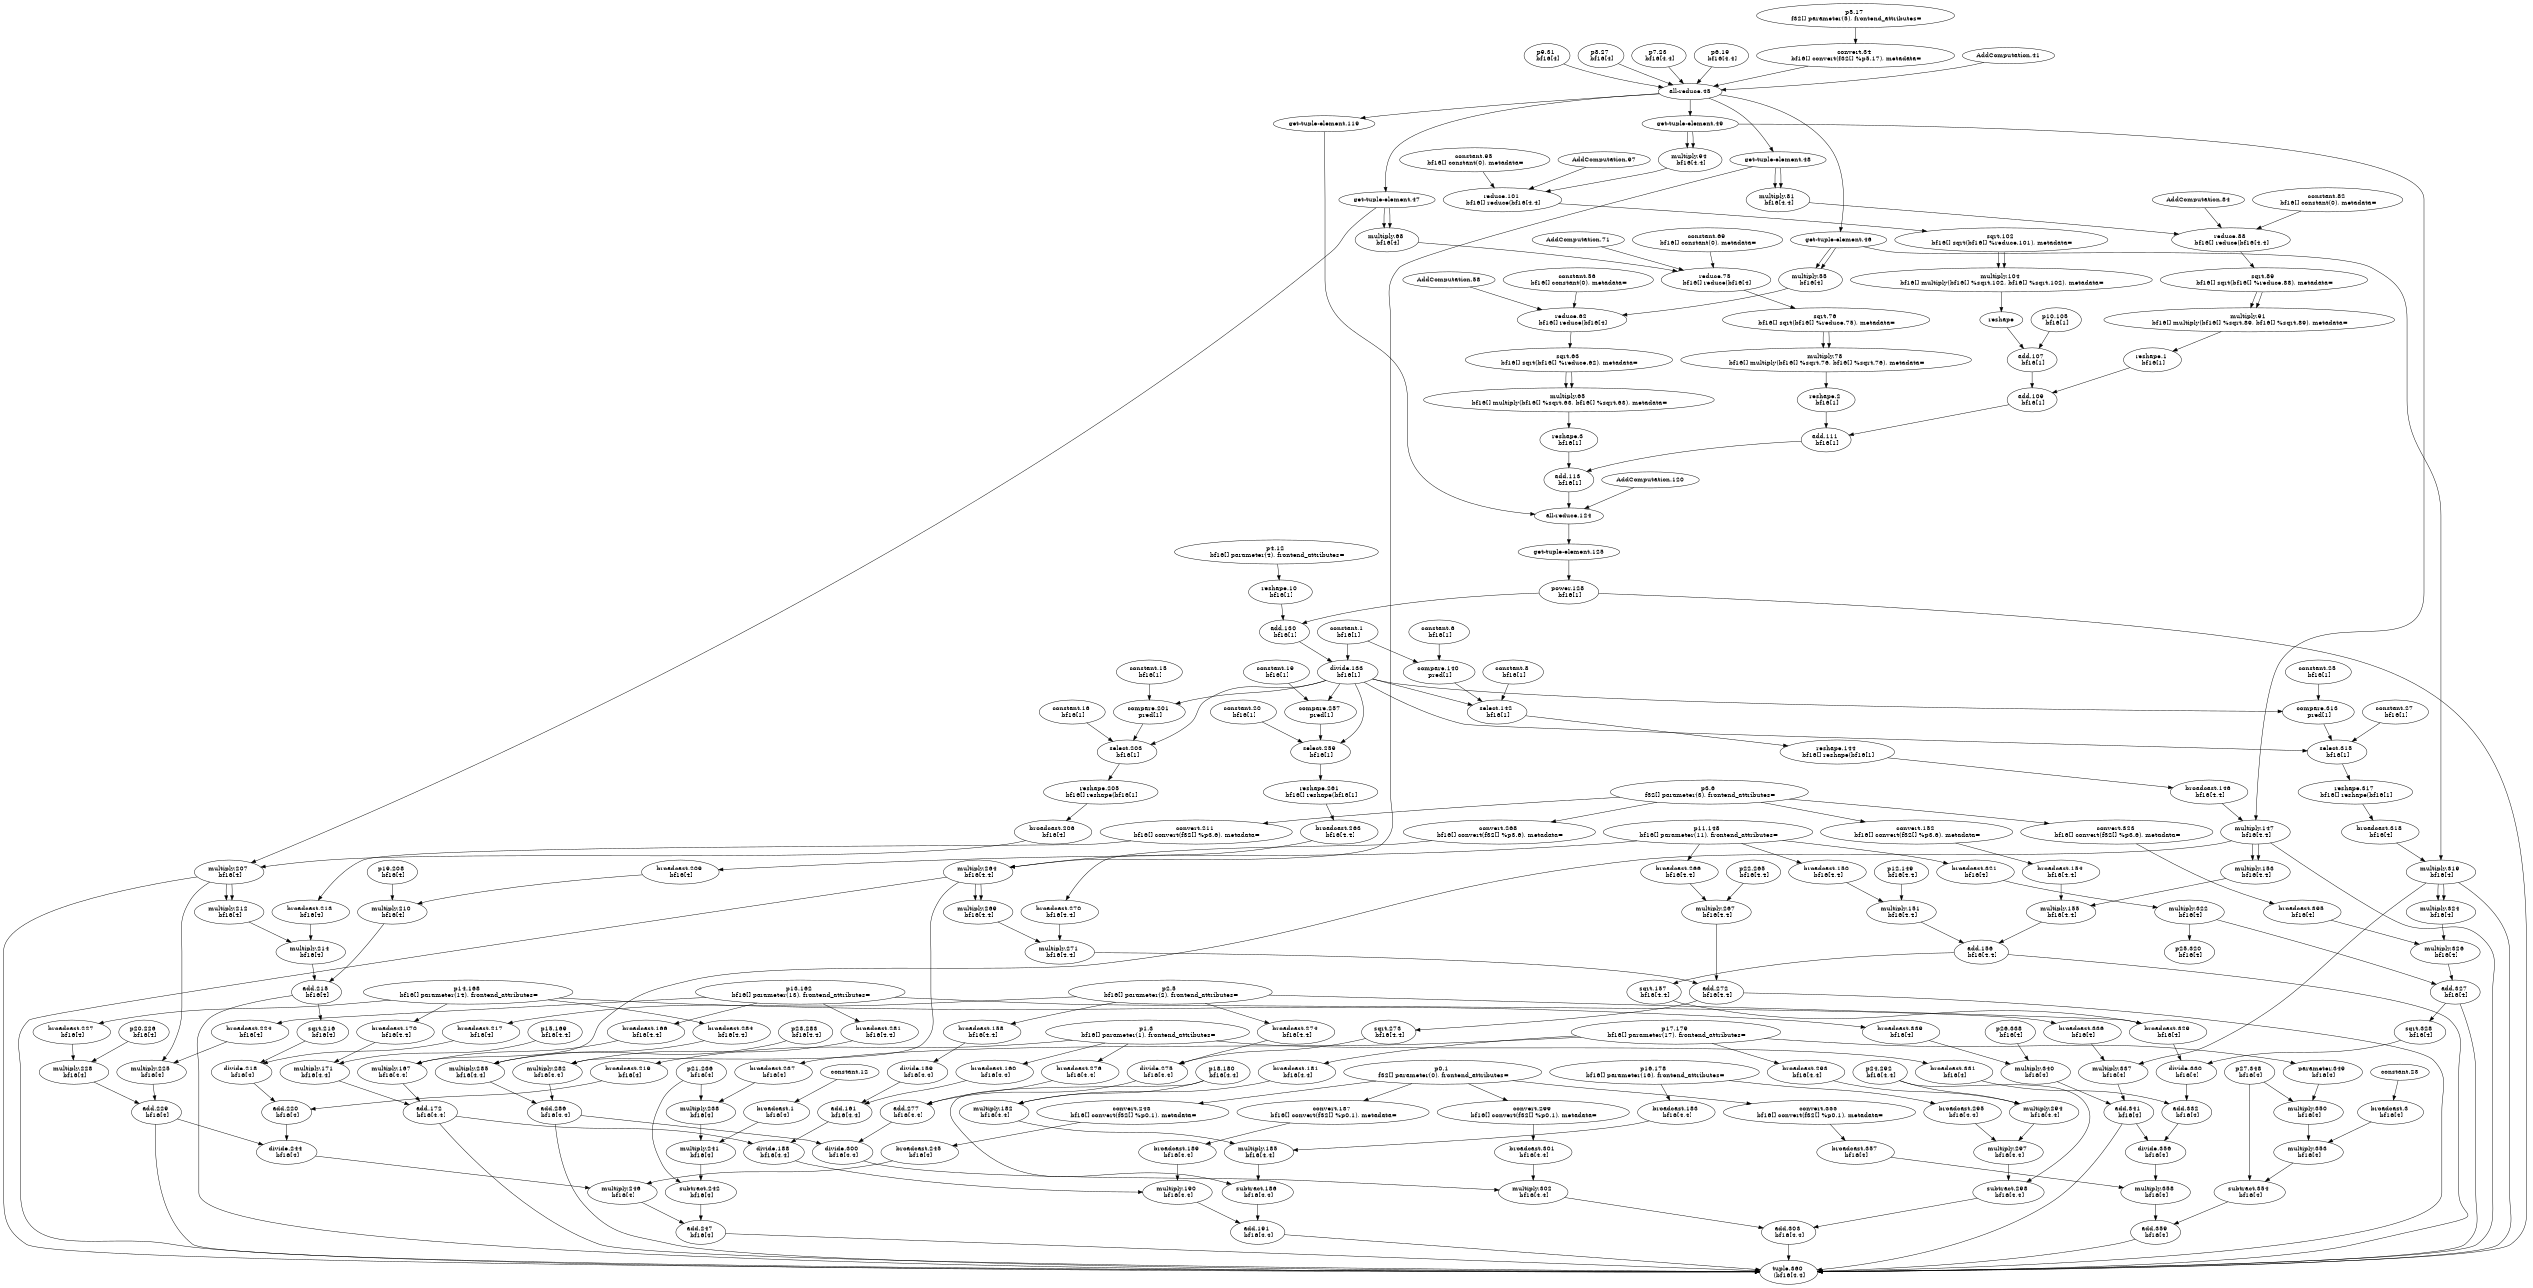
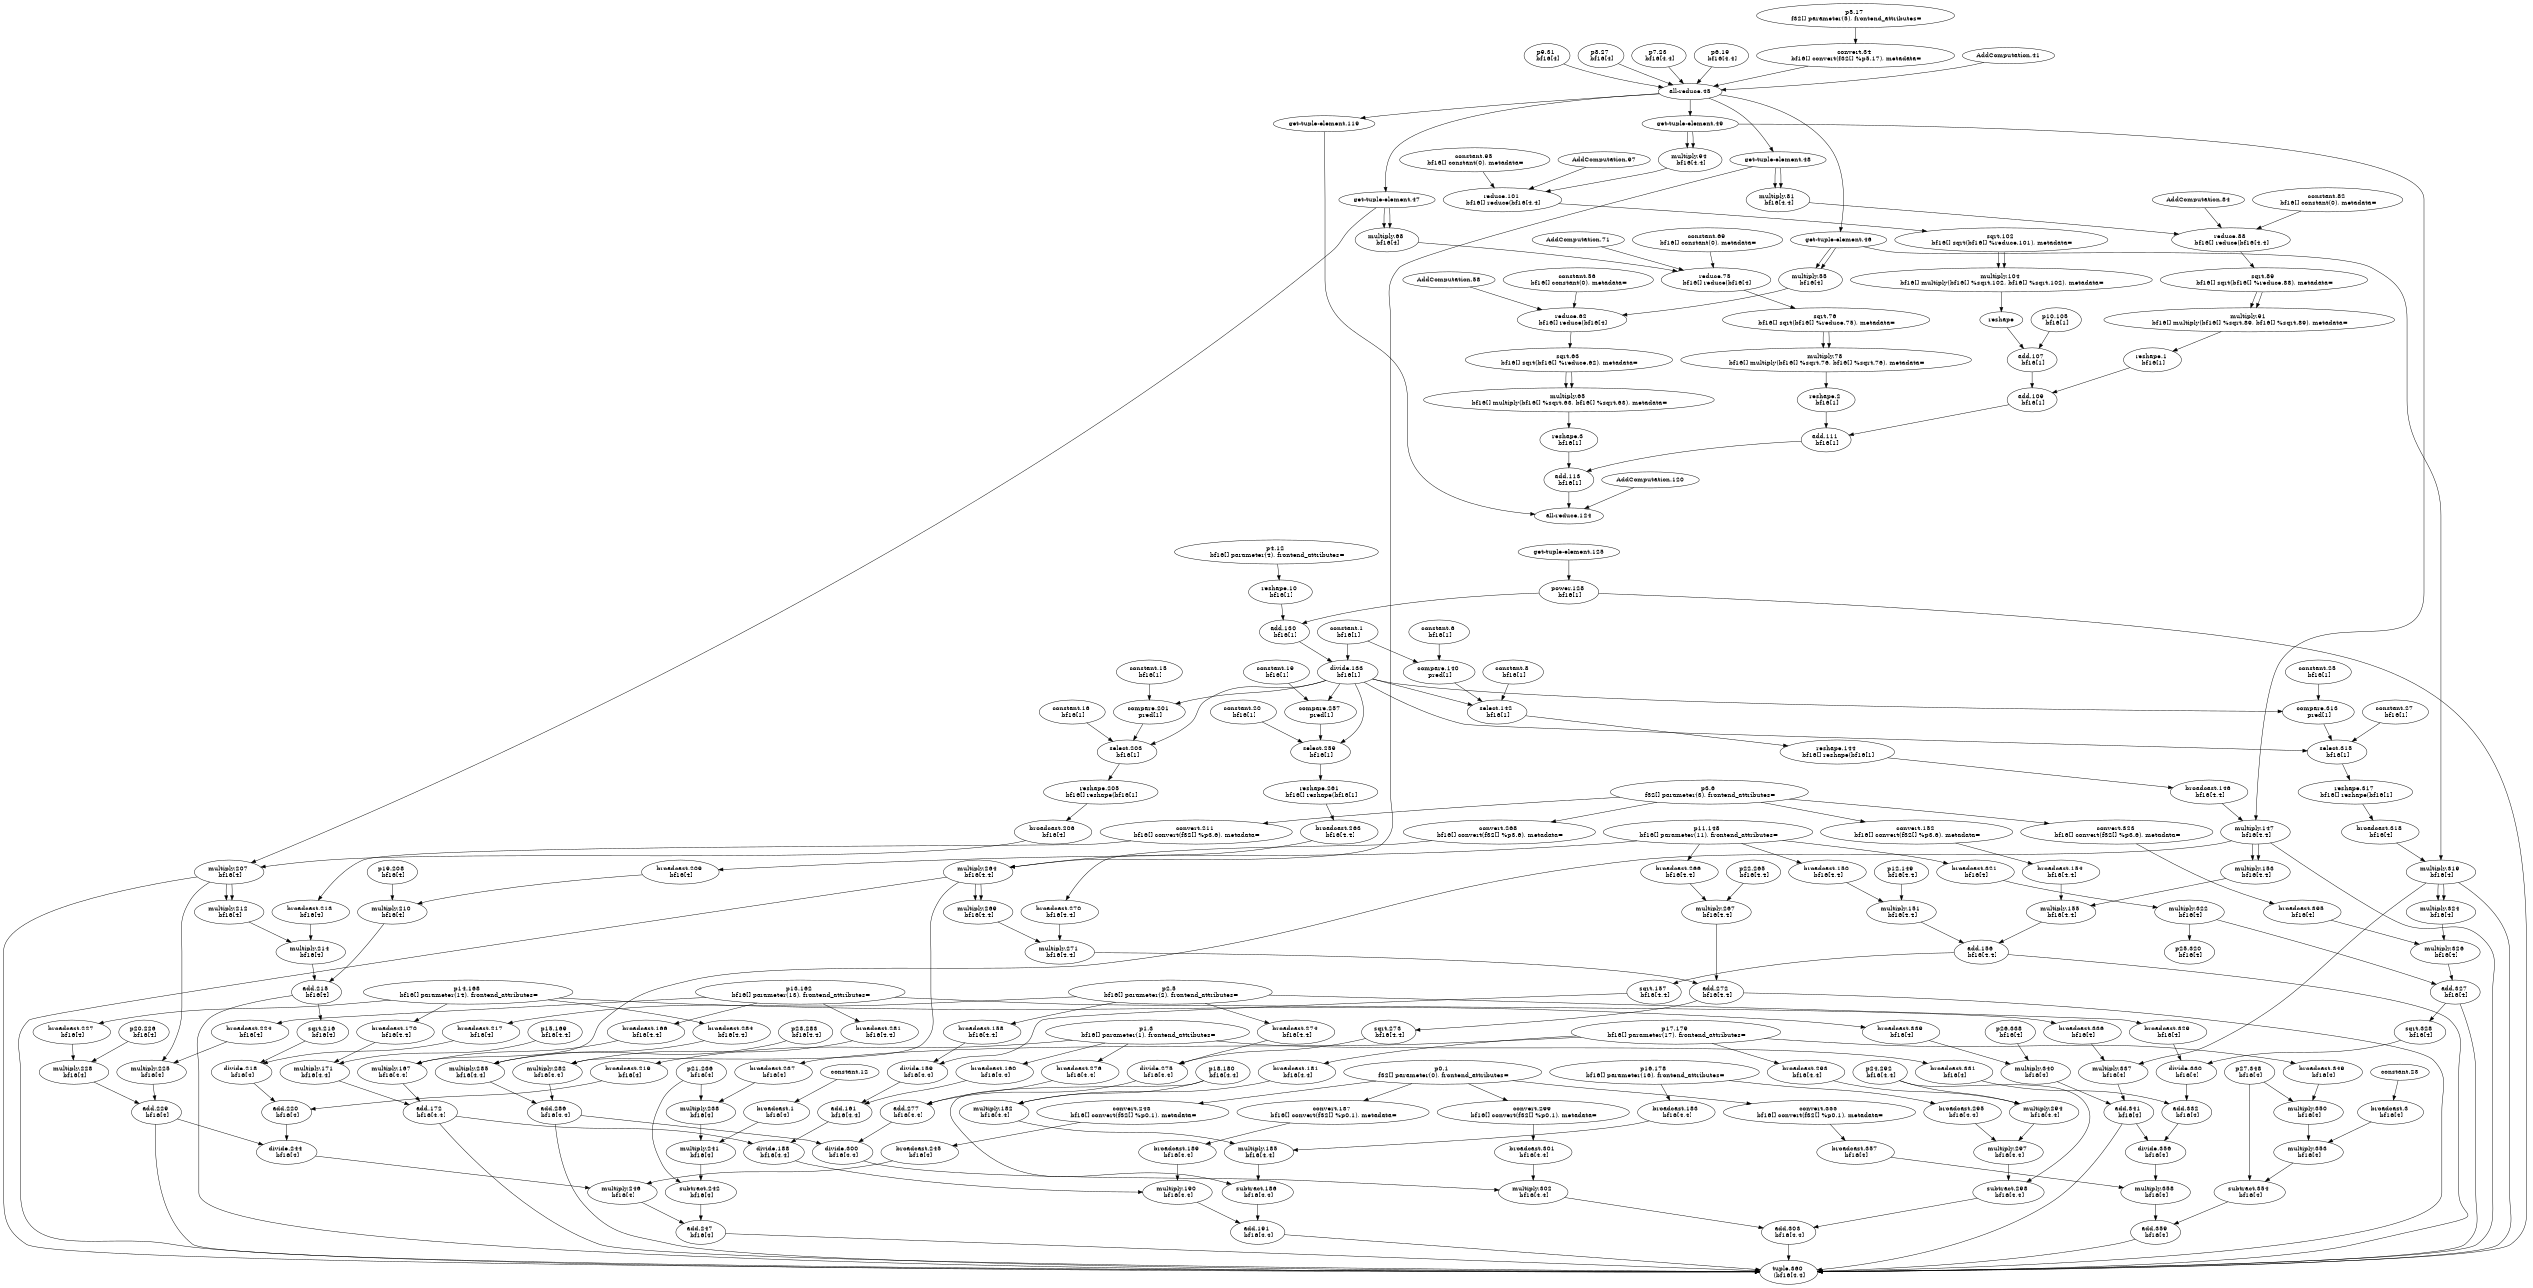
(1569, 532) -> none
(1893, 1016) -> (1347, 1004)
(2323, 1072) -> (2323, 1072)
